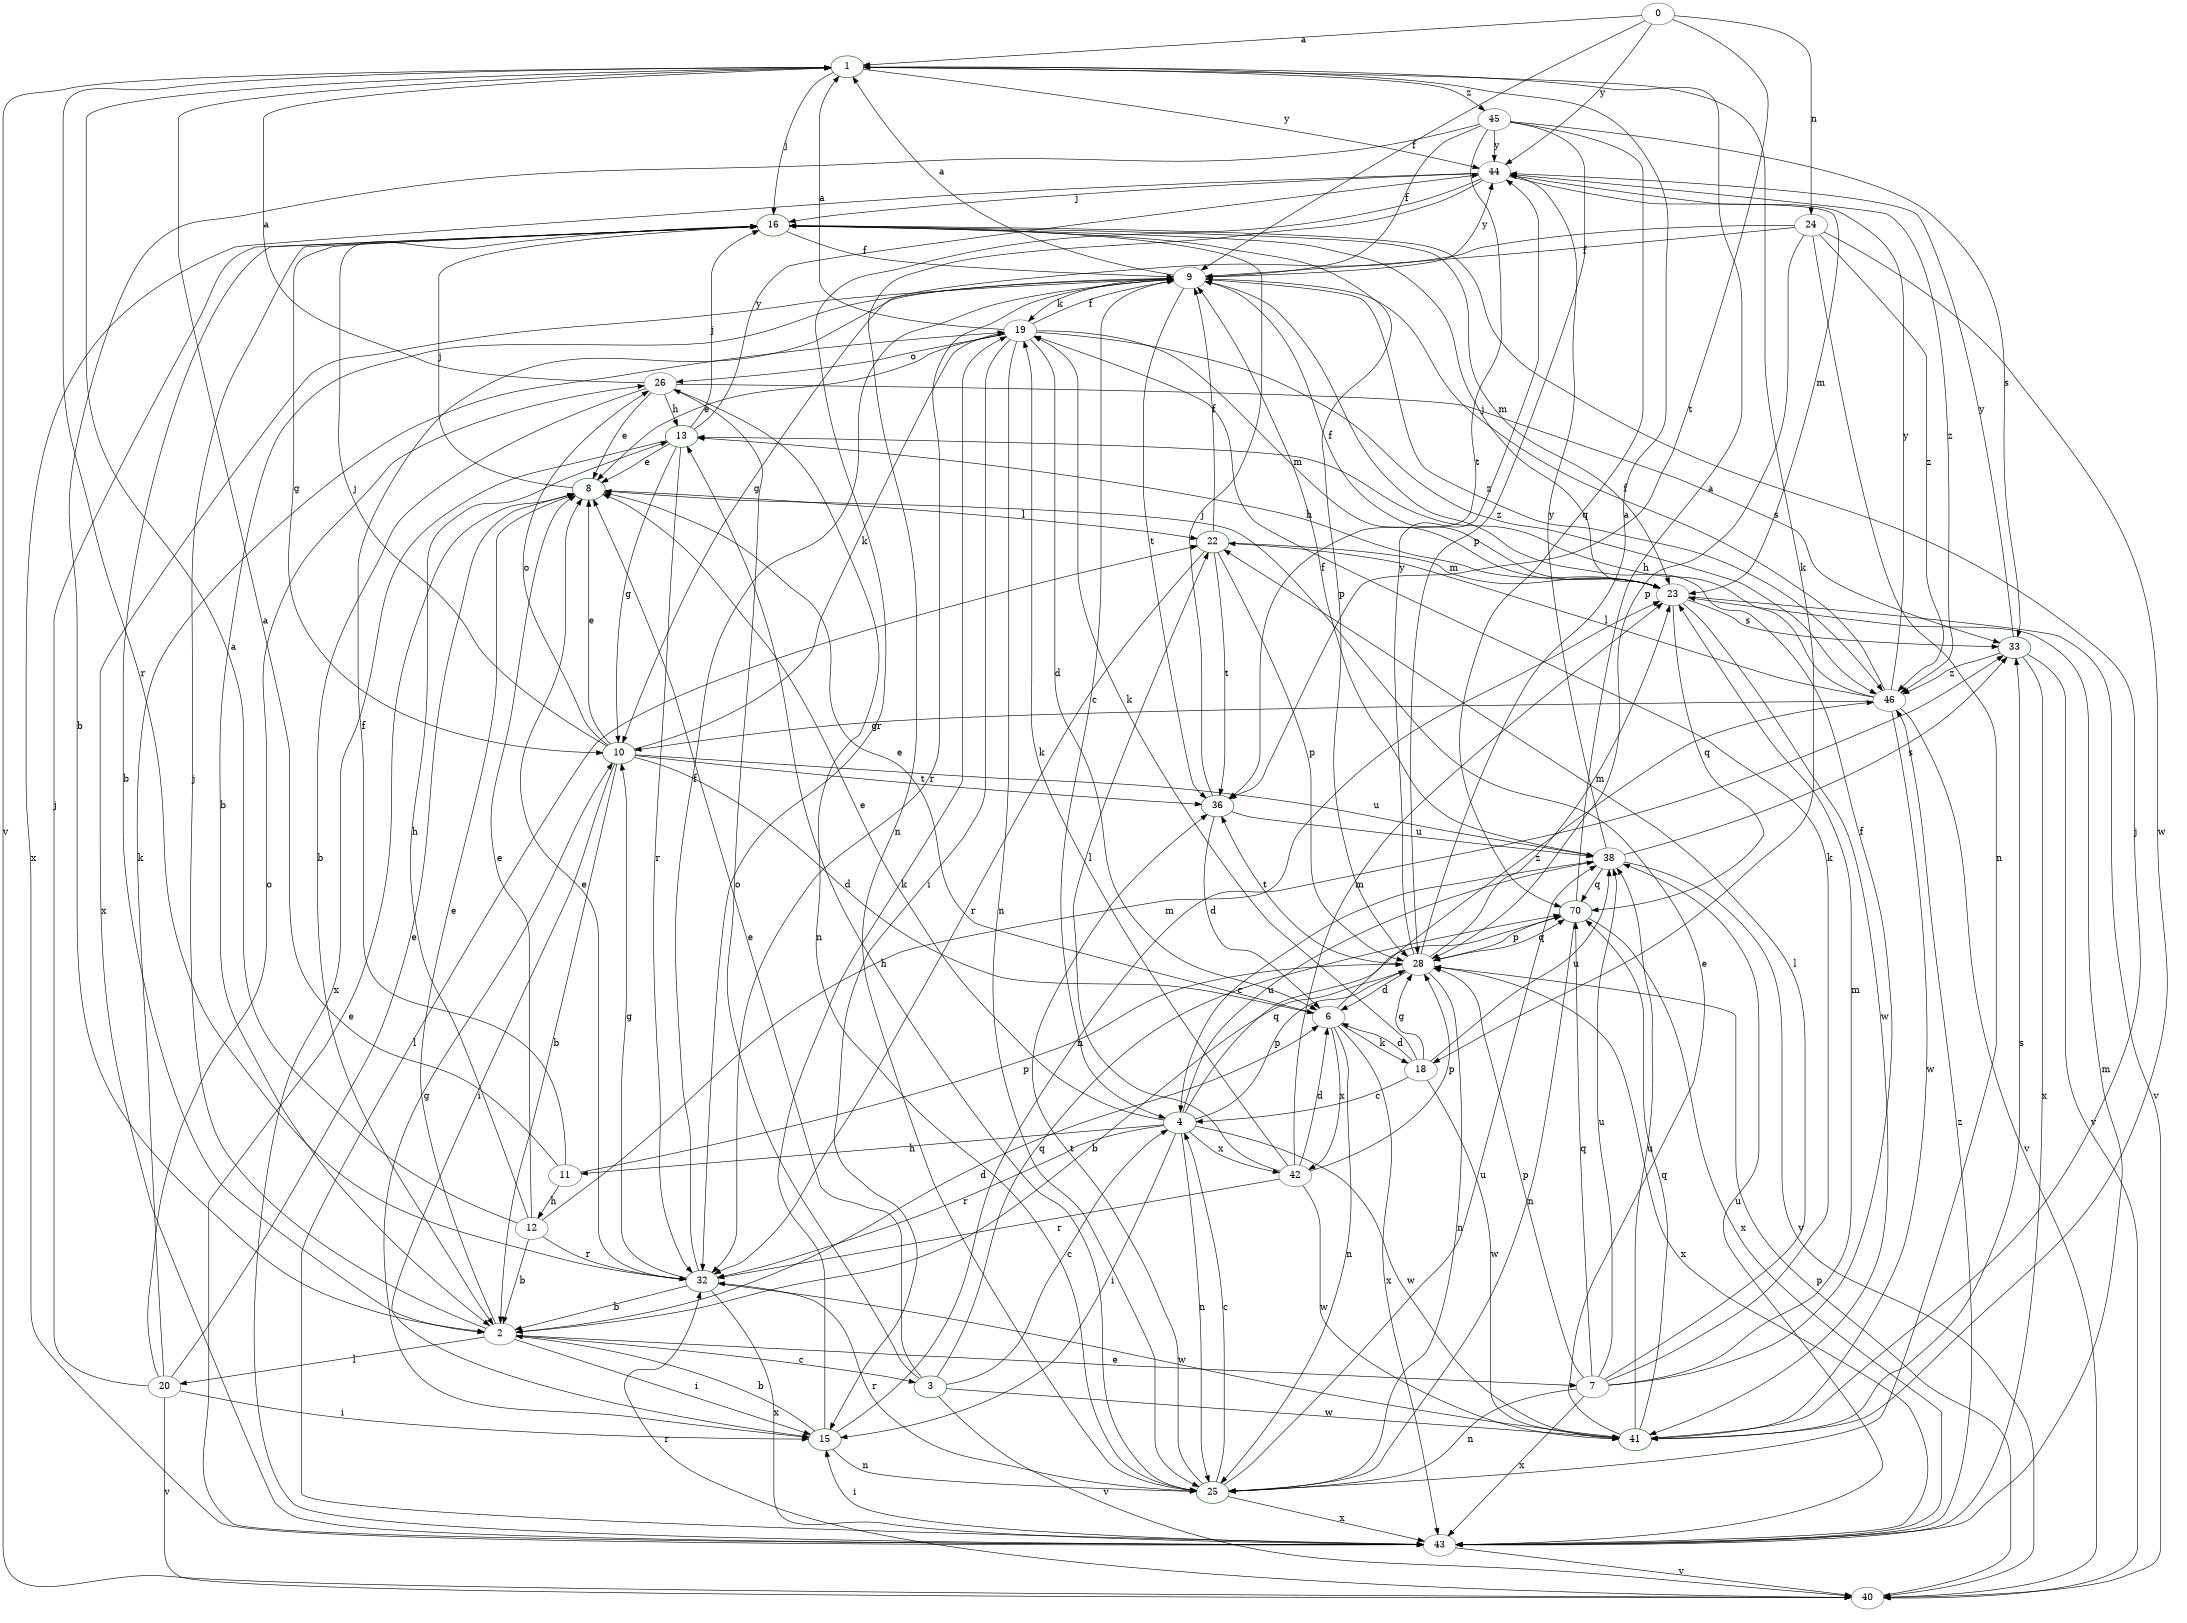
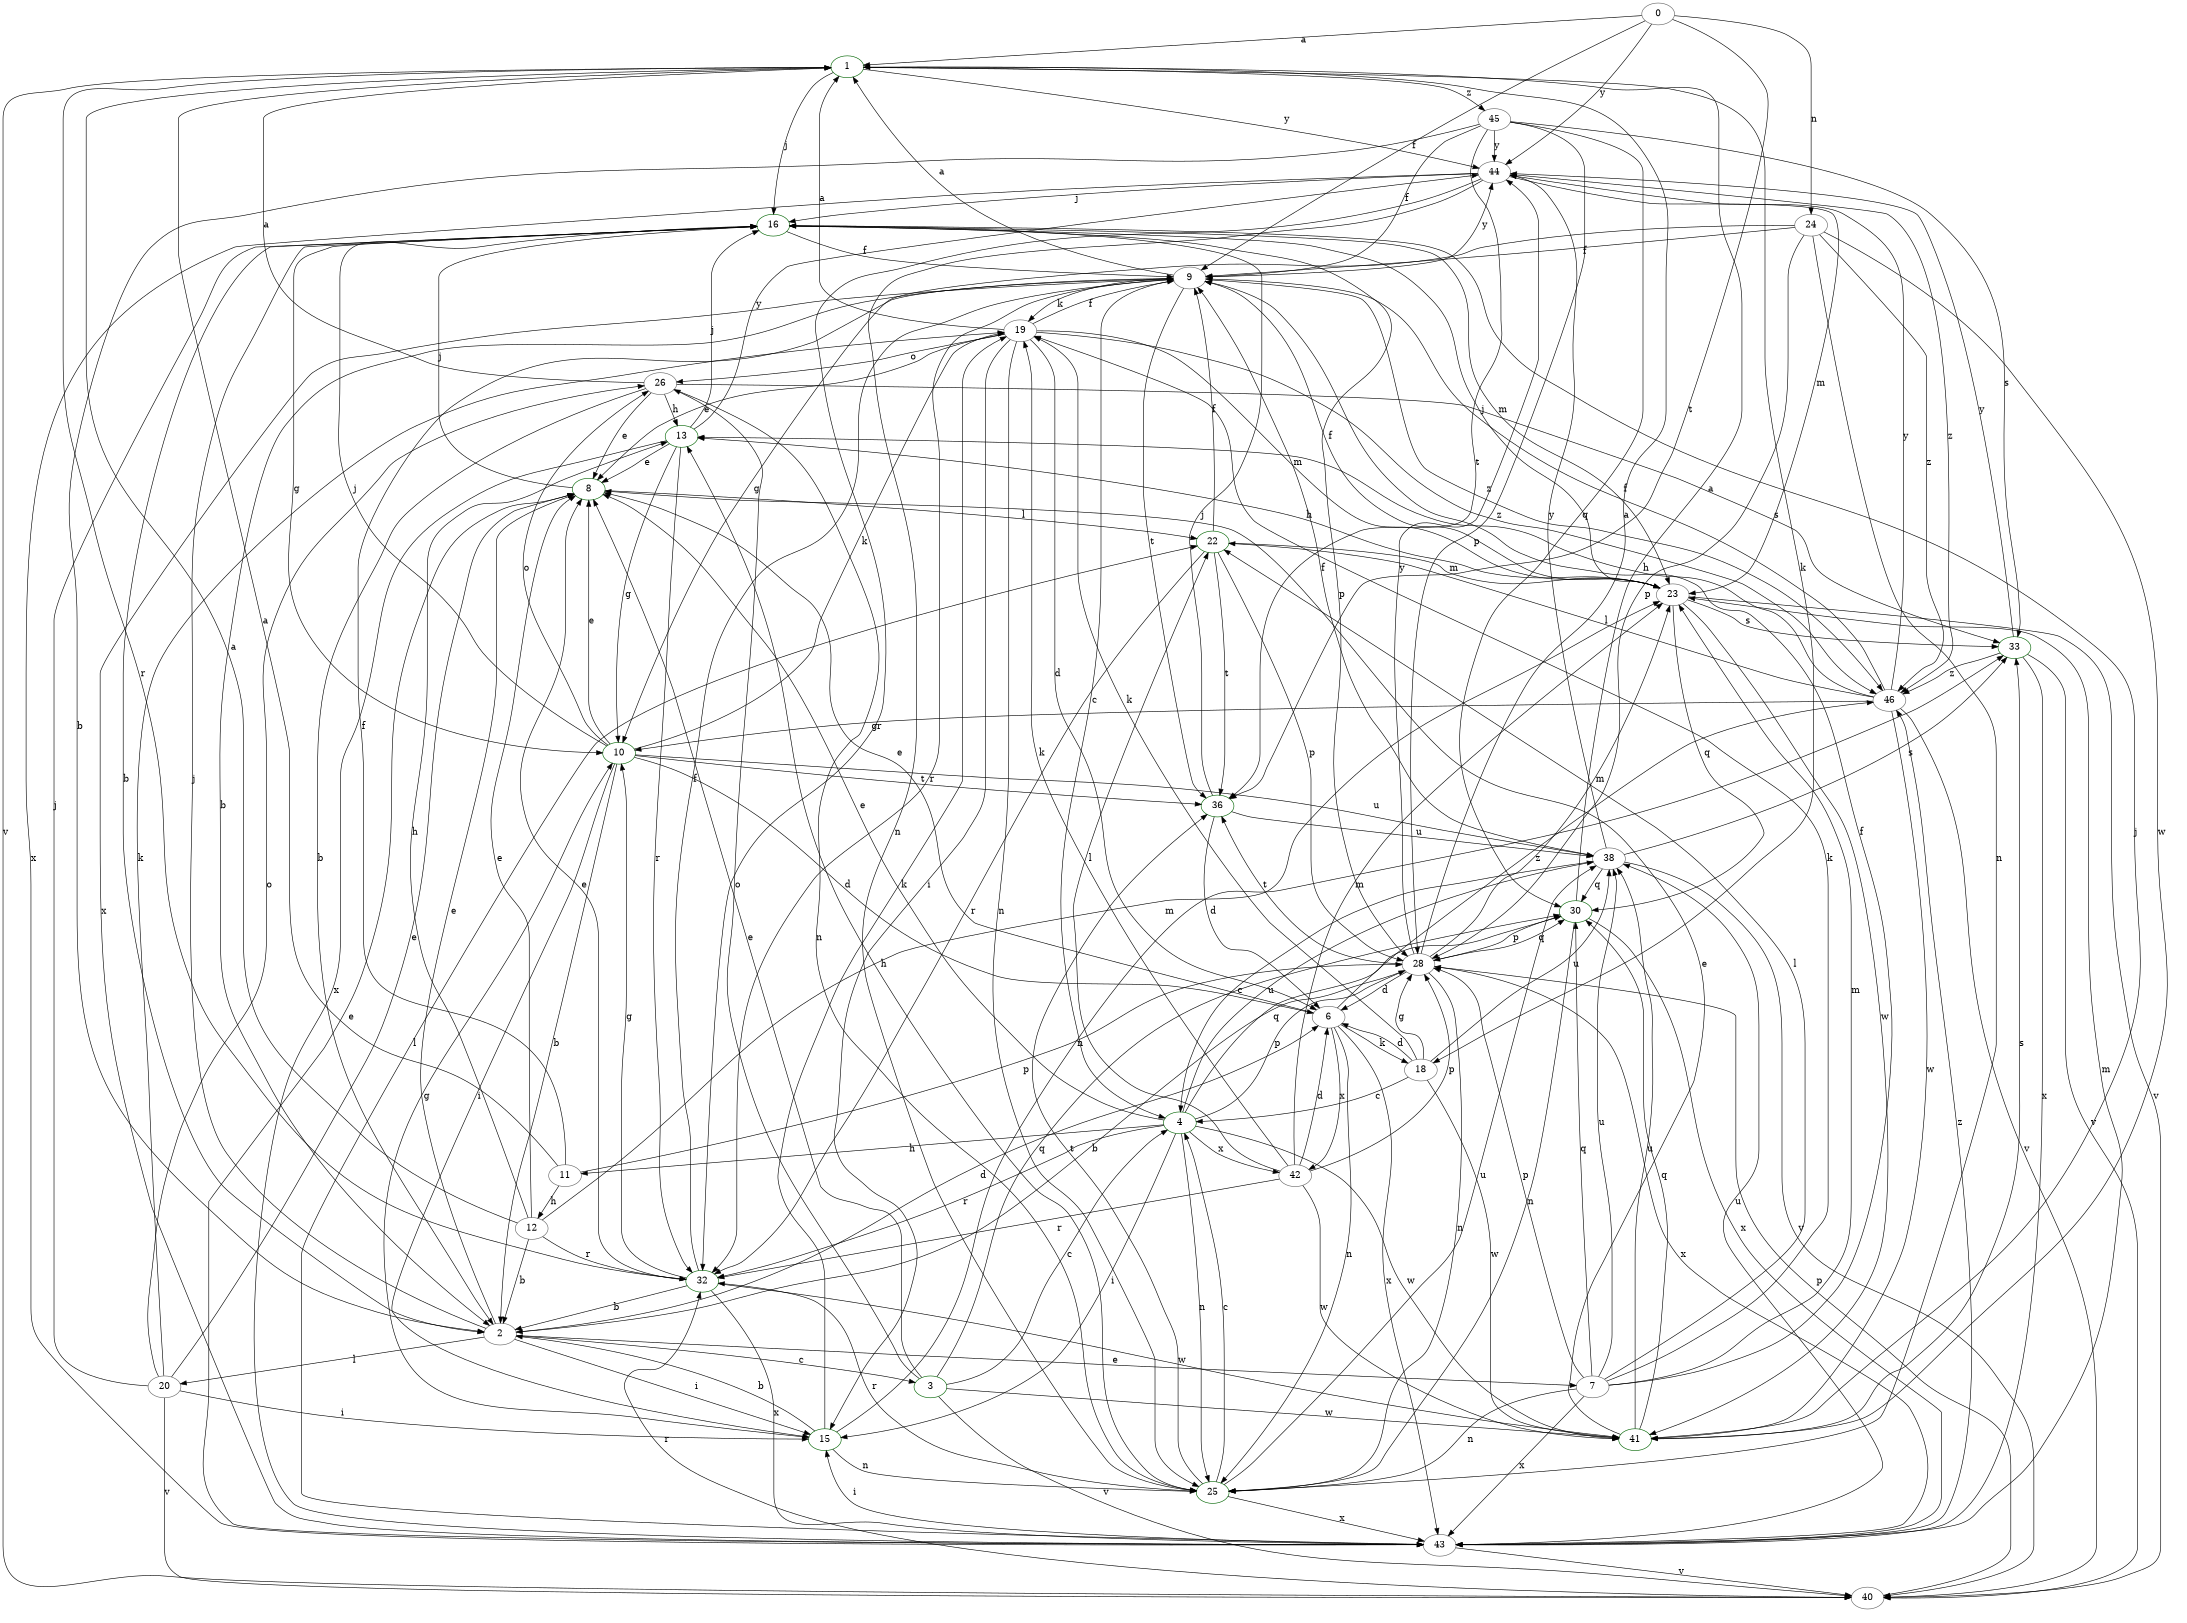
(1576, 912) -> (1576, 912)
